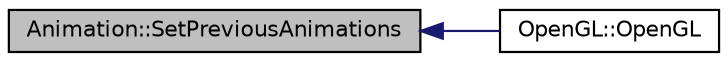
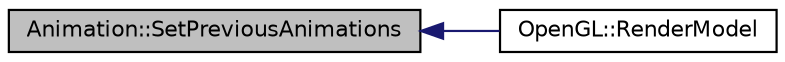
(610, 31) -> (638, 31)
